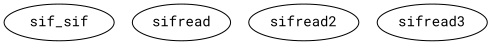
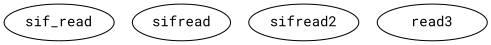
(59, 22) -> (59, 22)
(432, 22) -> (432, 22)
